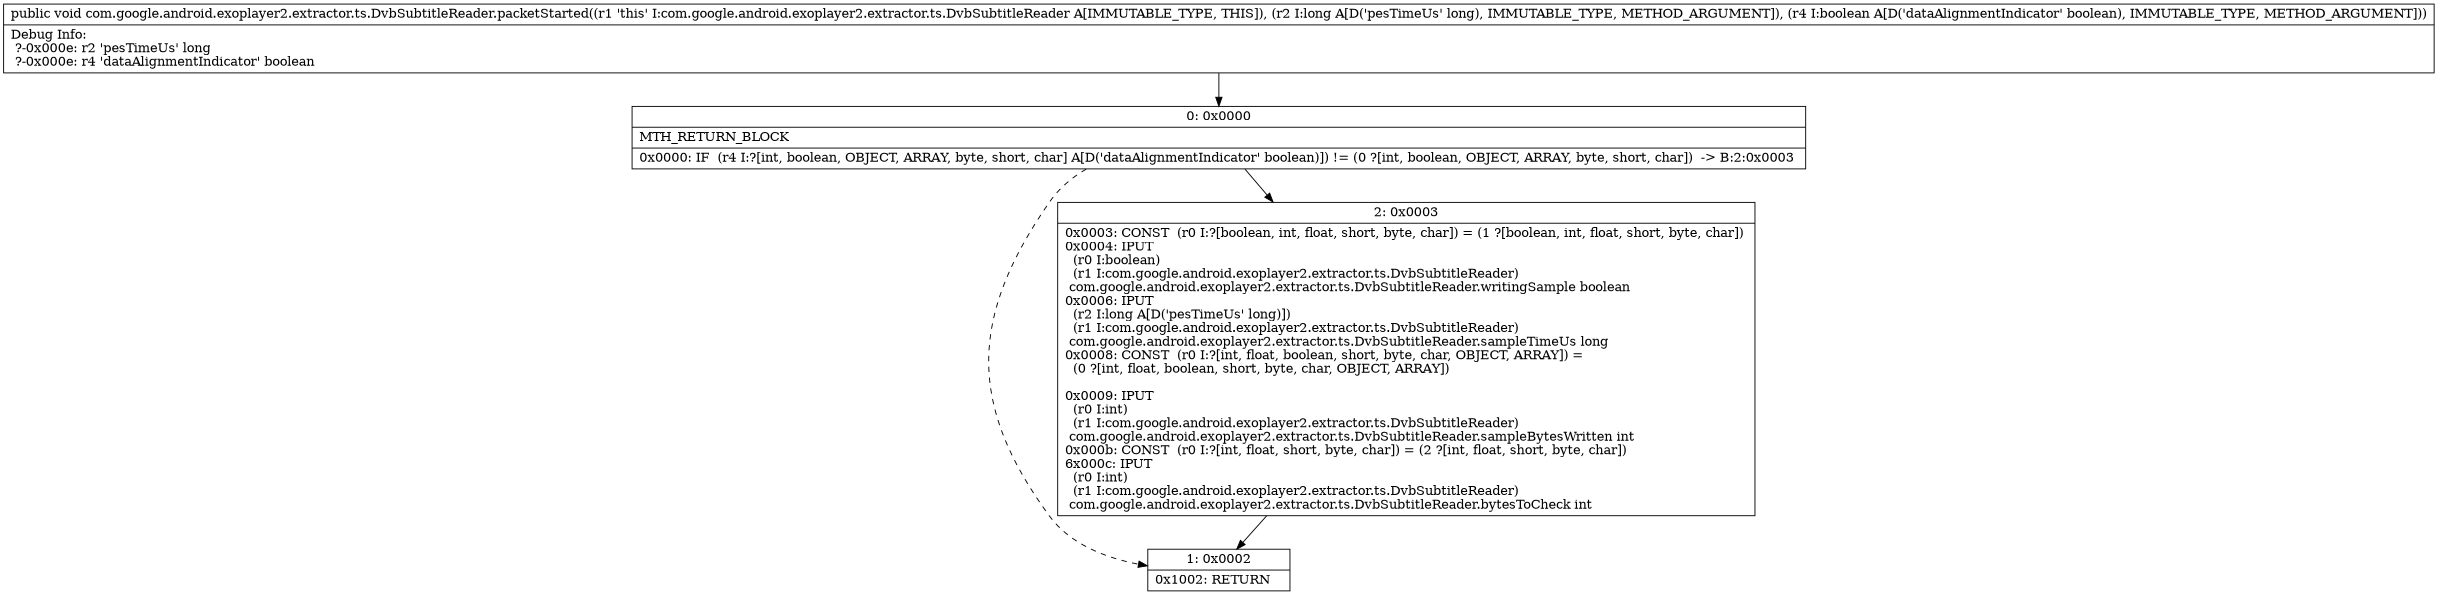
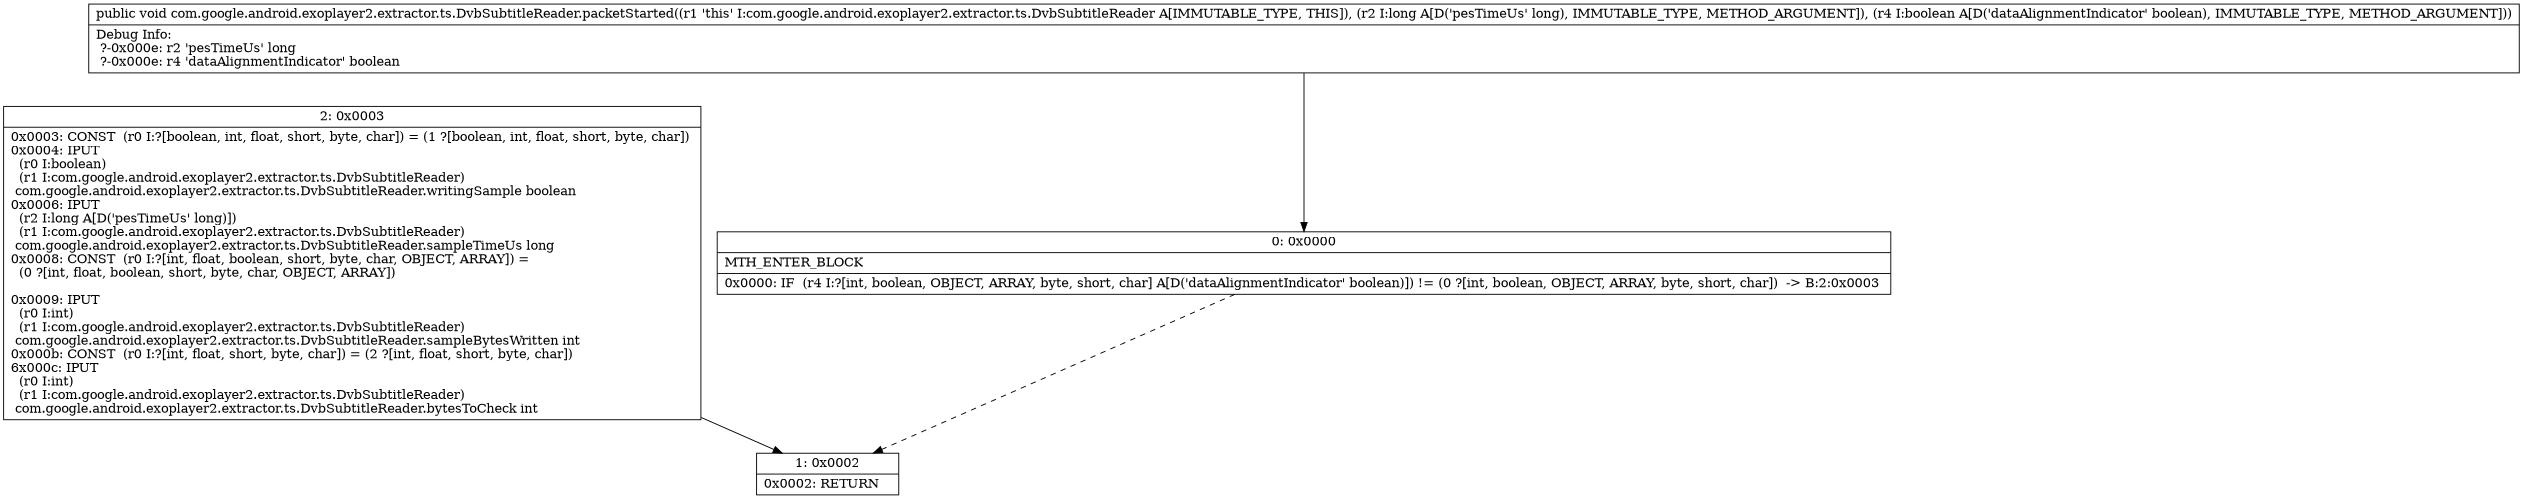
(714, 137) -> (794, 263)
(1256, 182) -> none
(1219, 580) -> (828, 484)
